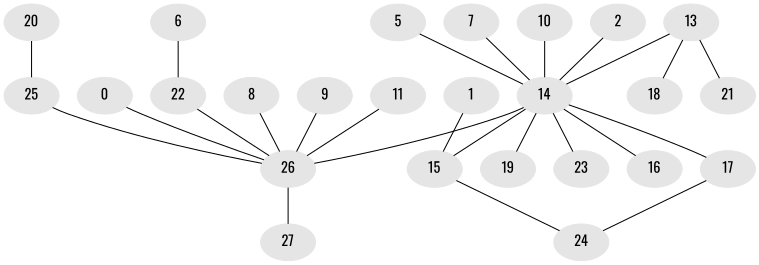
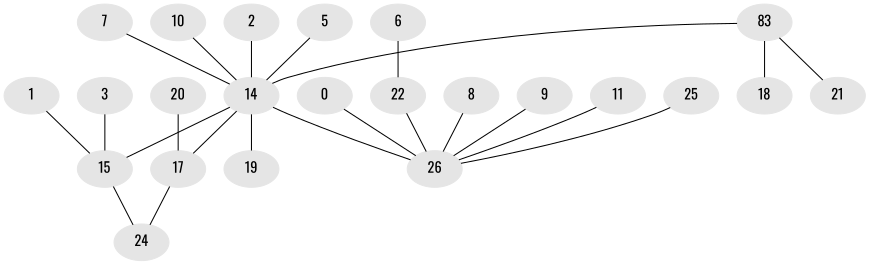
(691, 22) -> (765, 22)
(32, 59) -> (178, 125)
none -> (105, 96)
(581, 169) -> none
(655, 169) -> none
(288, 242) -> none
